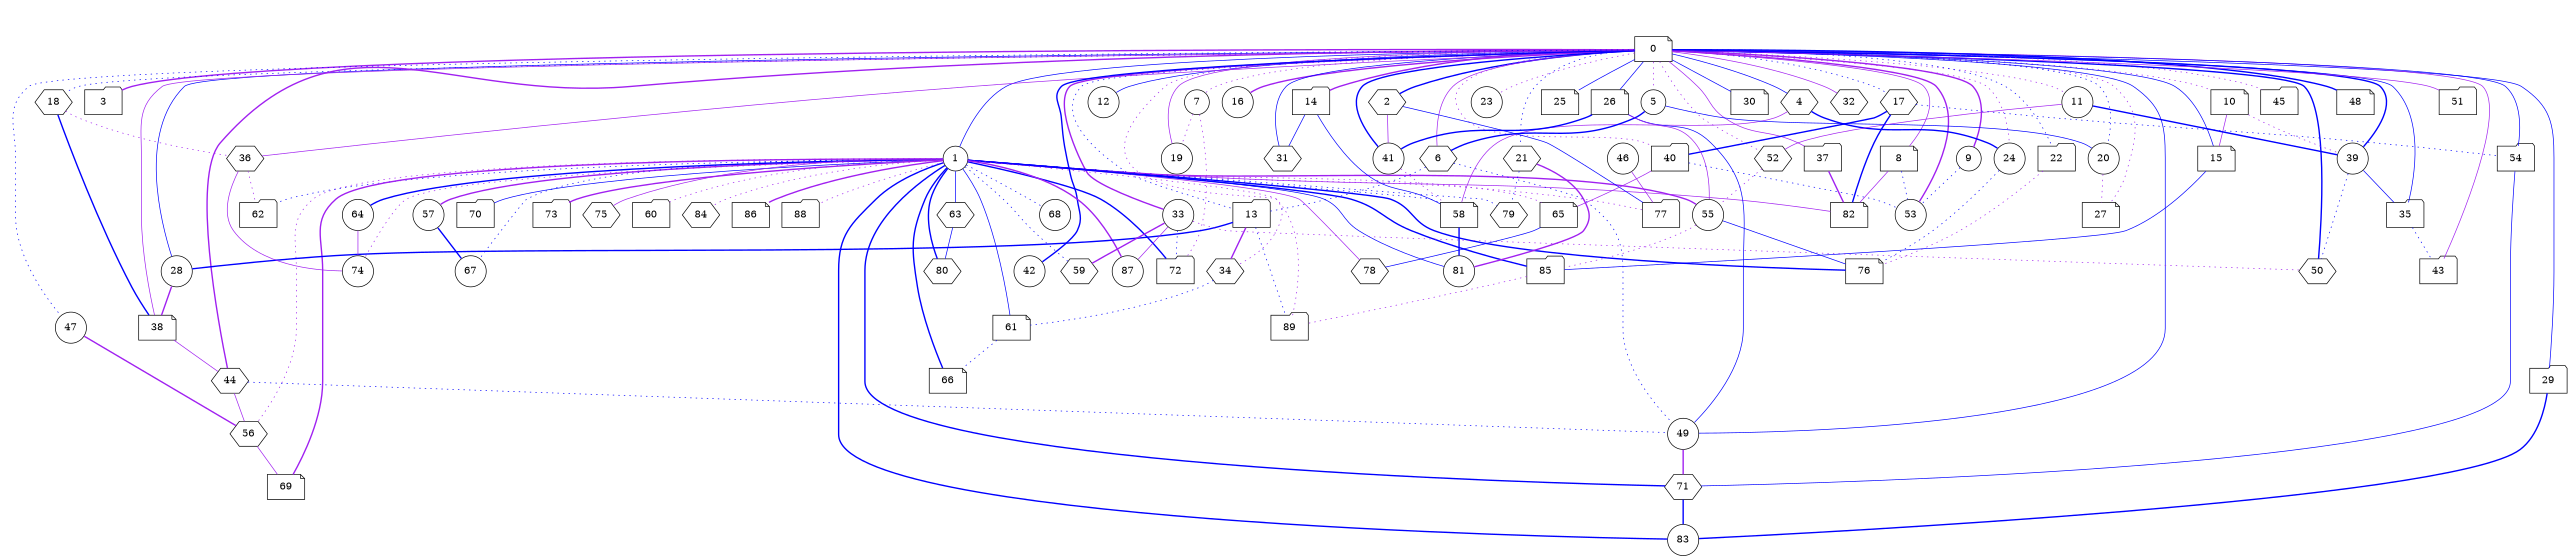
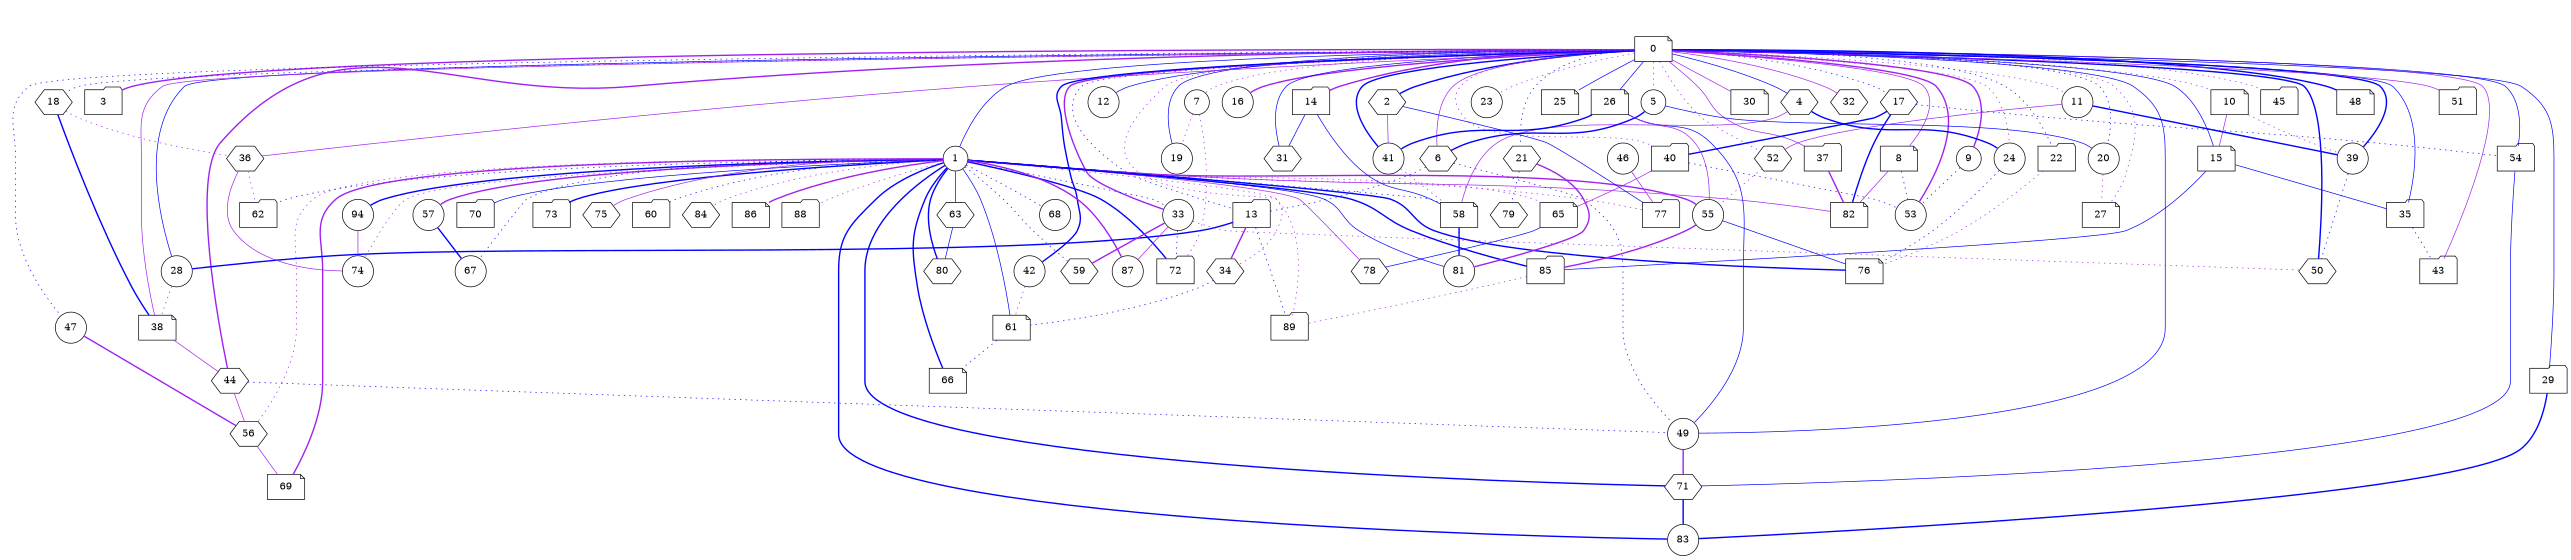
(1375, 56) -> (1375, 56)
(1702, 76) -> (1702, 76)
(763, 177) -> (763, 177)
(1233, 180) -> (1067, 182)
(670, 182) -> (670, 182)
(2379, 186) -> (2311, 187)
(358, 215) -> (358, 215)
(1632, 251) -> (1632, 251)
(167, 301) -> (167, 301)
none -> (1020, 301)
